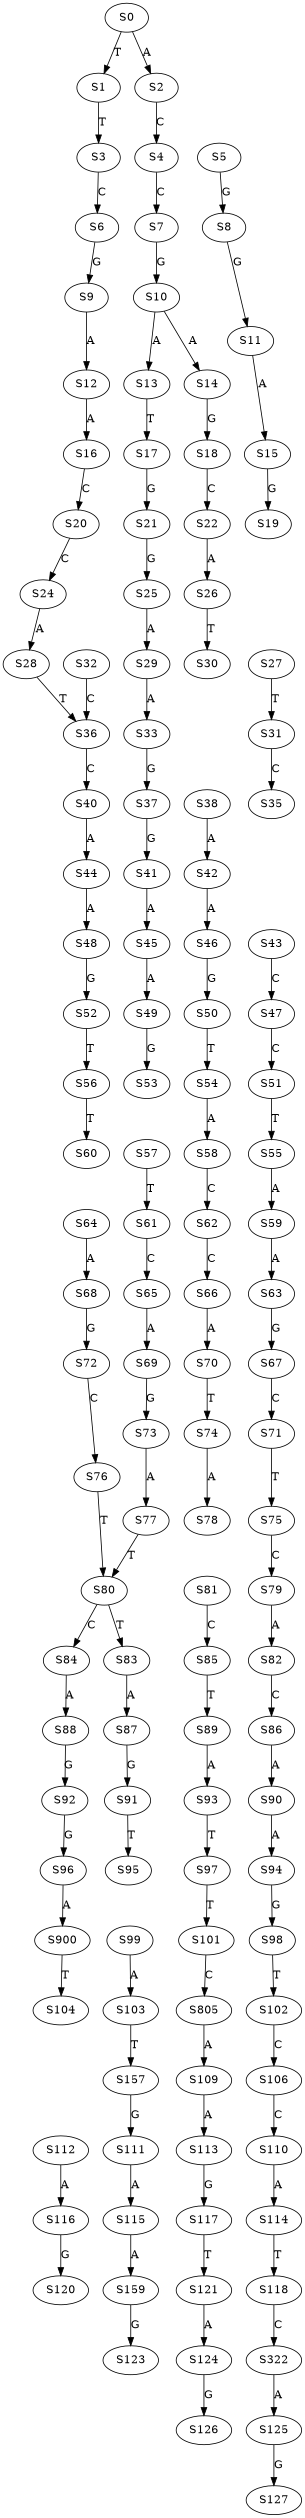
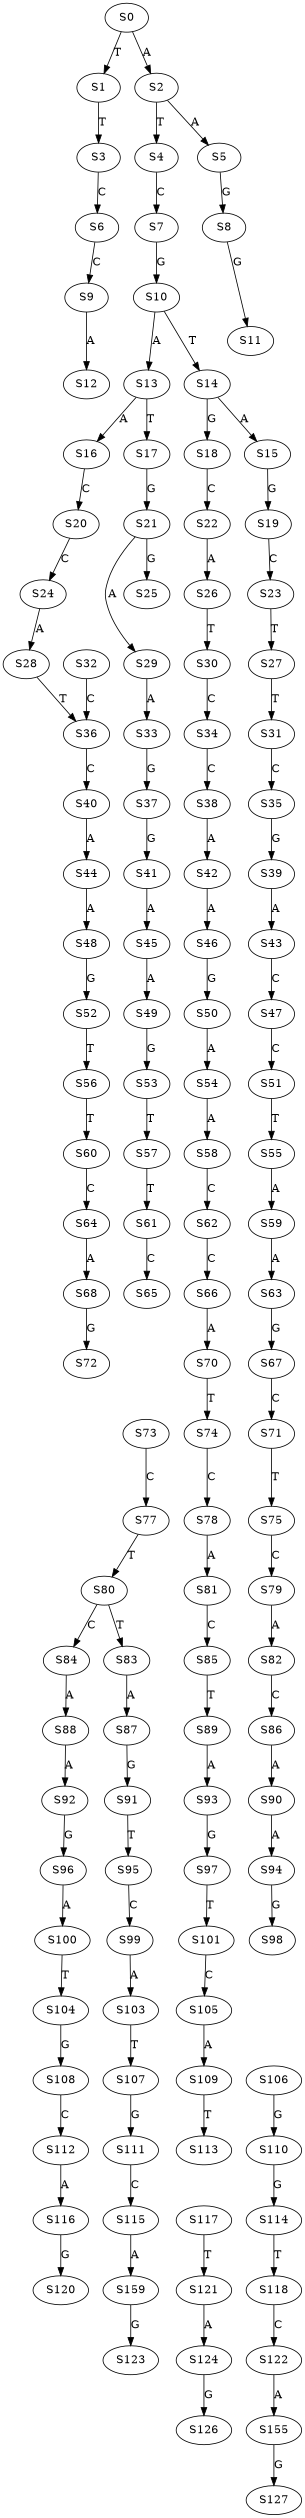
none -> (185, 120)
(161, 123) -> (161, 123)
(97, 263) -> (97, 263)
(193, 341) -> (193, 341)
(258, 394) -> (235, 416)
(87, 415) -> (119, 416)
none -> (271, 594)
(147, 625) -> (106, 590)
none -> (207, 734)
none -> (271, 874)
(211, 1049) -> (211, 1049)
none -> (147, 1115)
none -> (87, 1185)
(147, 1364) -> none
(97, 1477) -> none
(150, 1477) -> (150, 1477)
(212, 1477) -> (212, 1477)
none -> (207, 1552)
(69, 1766) -> (69, 1766)
(212, 1836) -> (212, 1836)
none -> (129, 1901)
(62, 1940) -> (62, 1940)
(204, 2010) -> (204, 2010)
(274, 2010) -> none
none -> (61, 2080)
(131, 2080) -> (131, 2080)
(208, 2115) -> (208, 2115)
(278, 2115) -> (278, 2115)
(204, 2181) -> none
(135, 2185) -> (135, 2185)
(278, 2185) -> (278, 2185)
(274, 2360) -> (274, 2360)
(274, 2430) -> (274, 2430)
